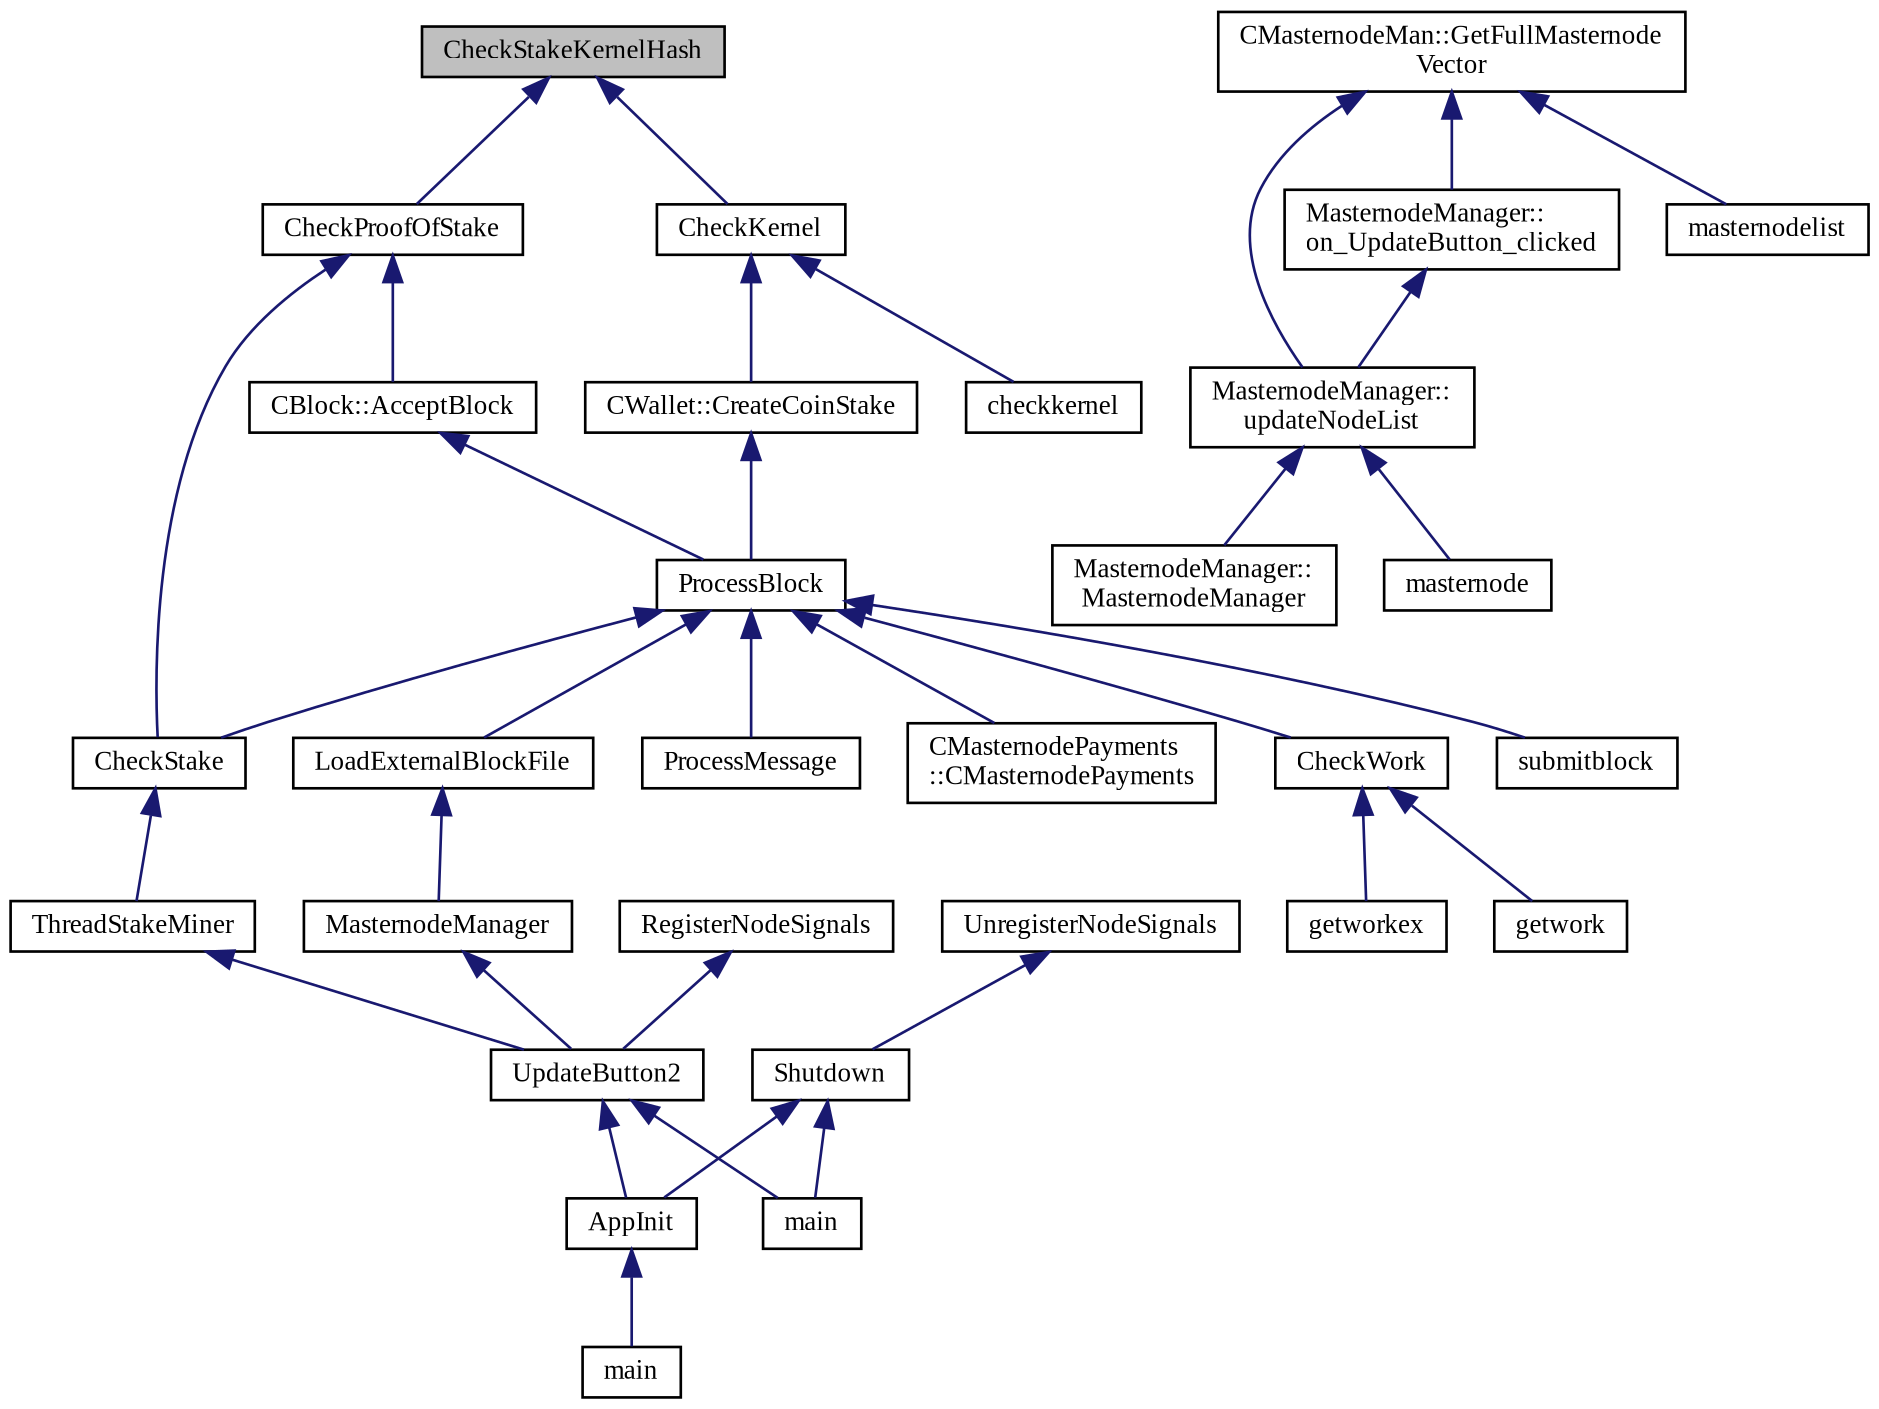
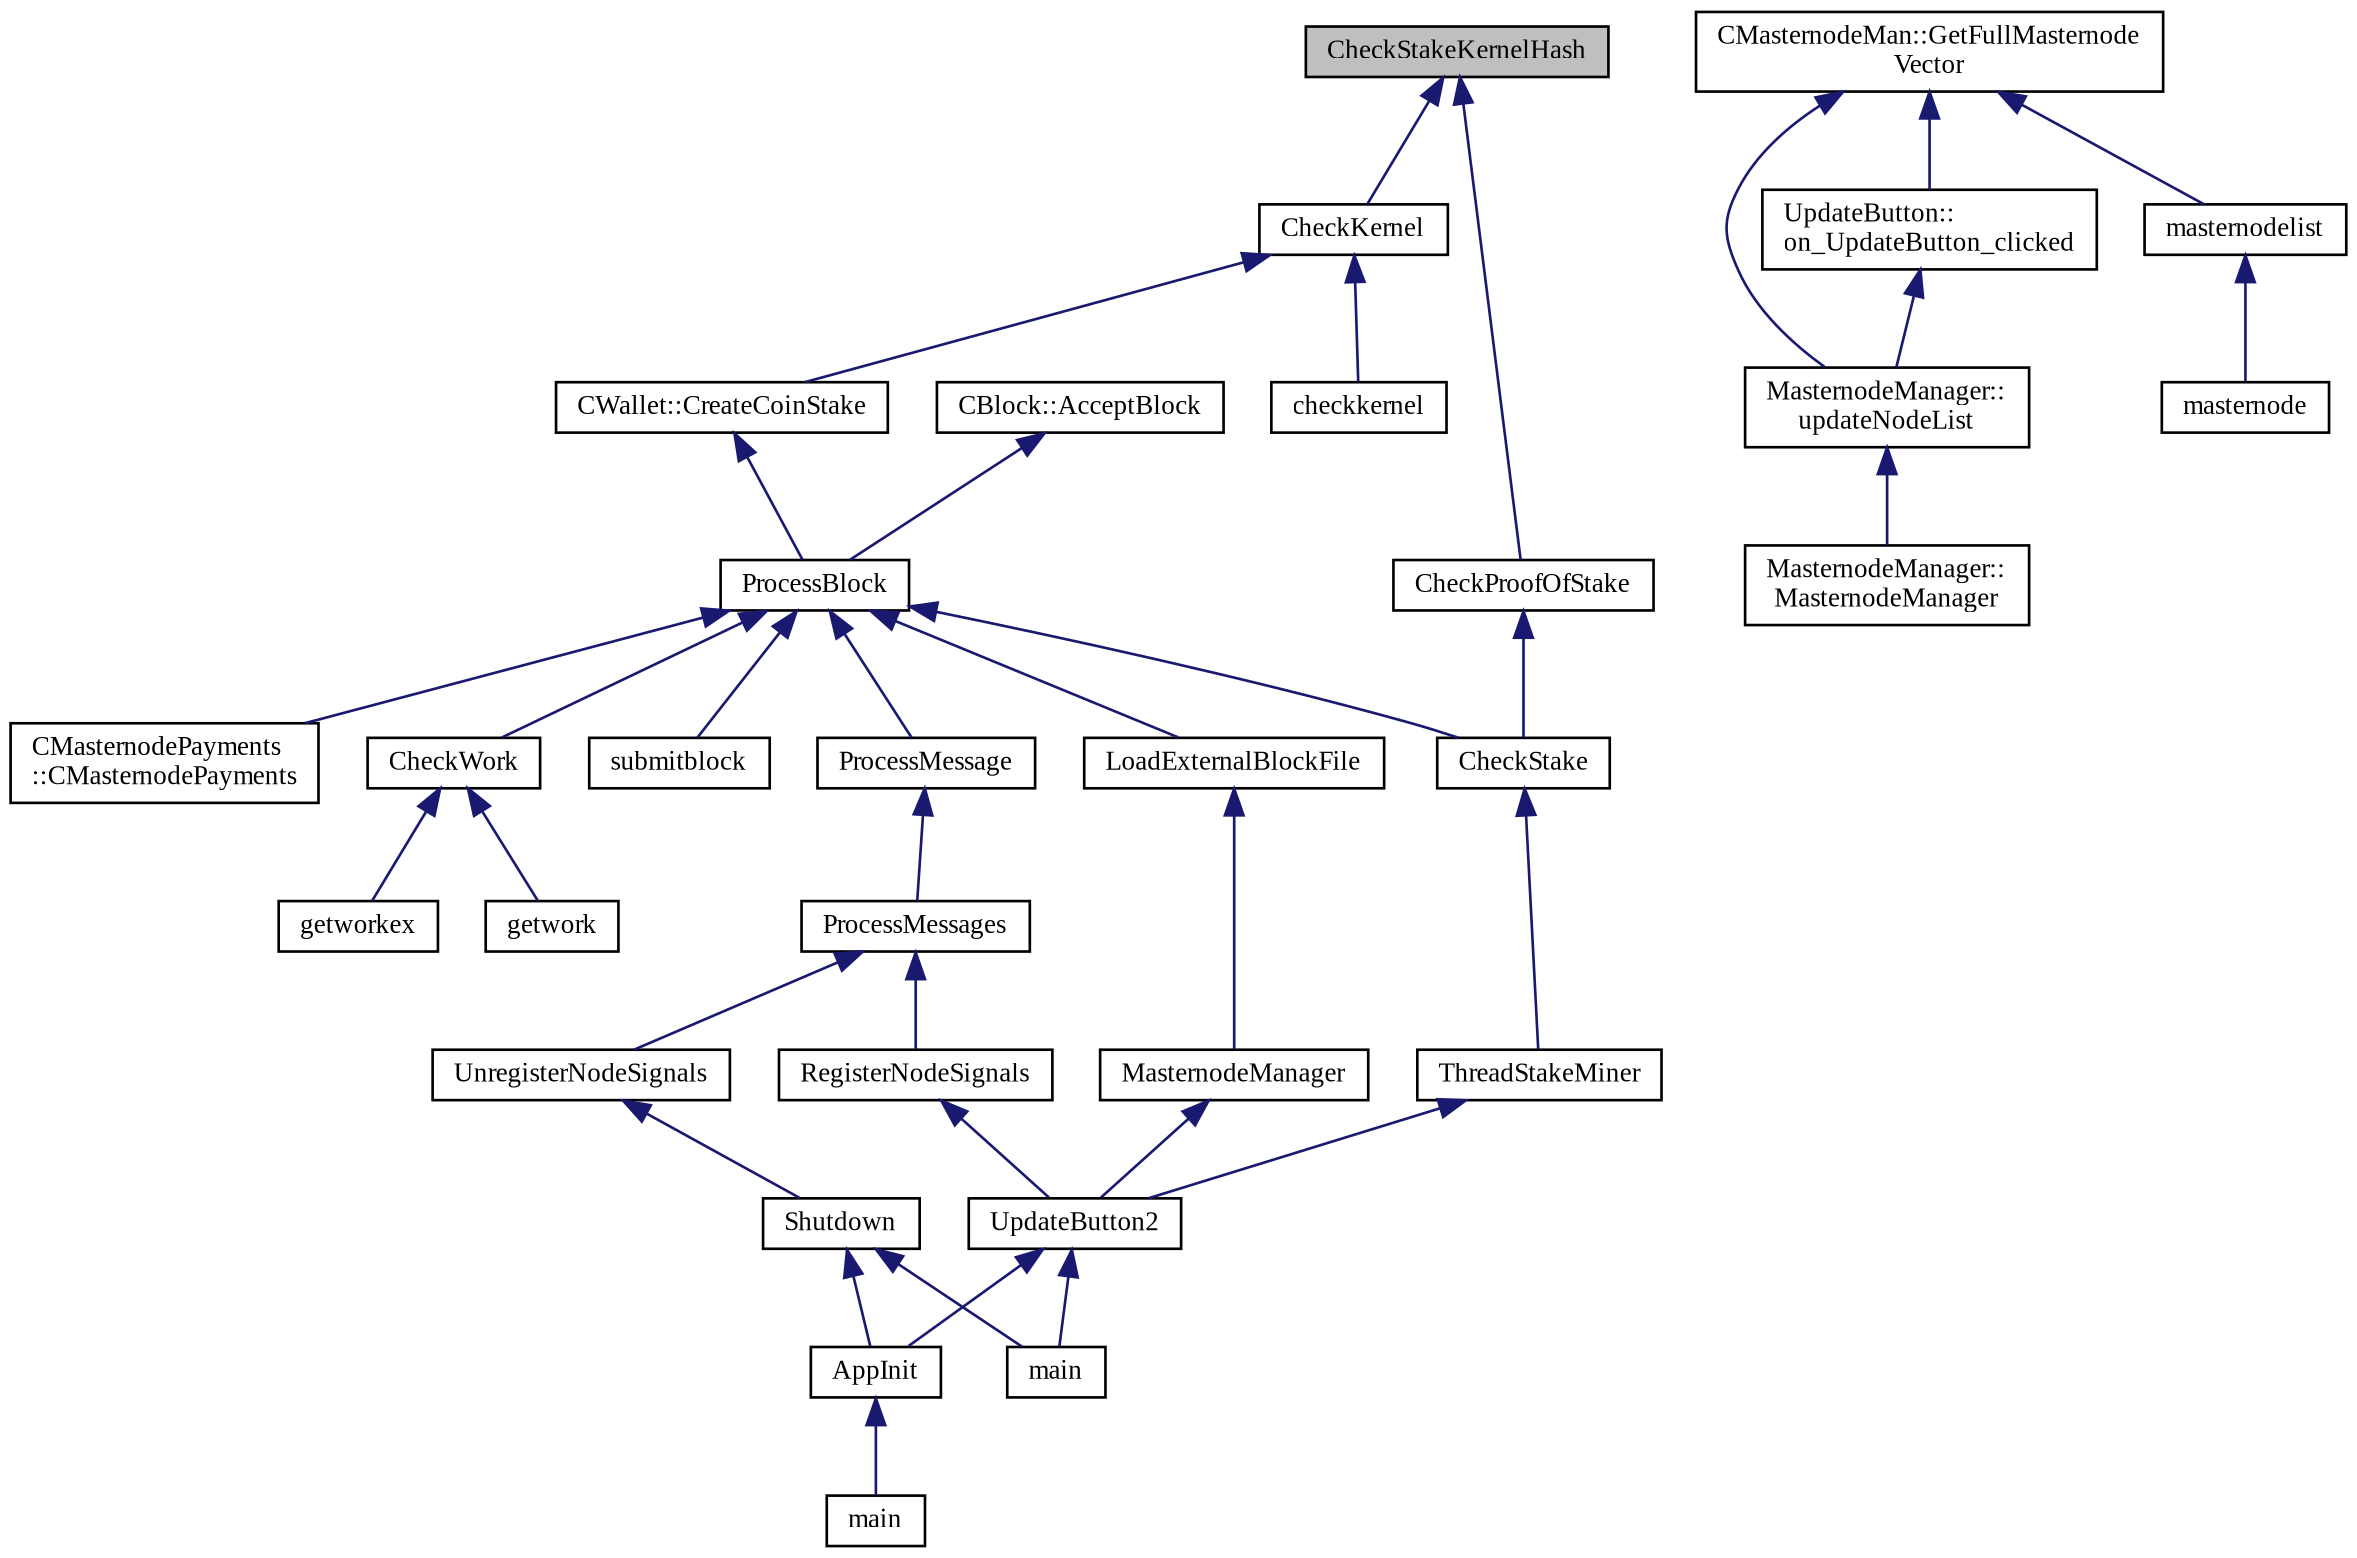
(1452, 230) -> (1930, 230)
(393, 332) -> none
(1414, 514) -> (2245, 332)
none -> (916, 926)
